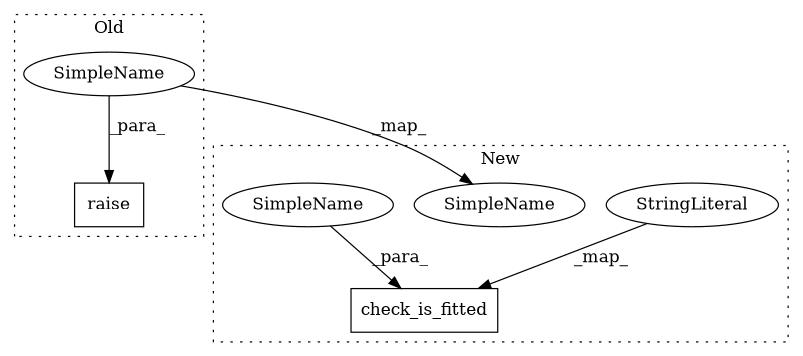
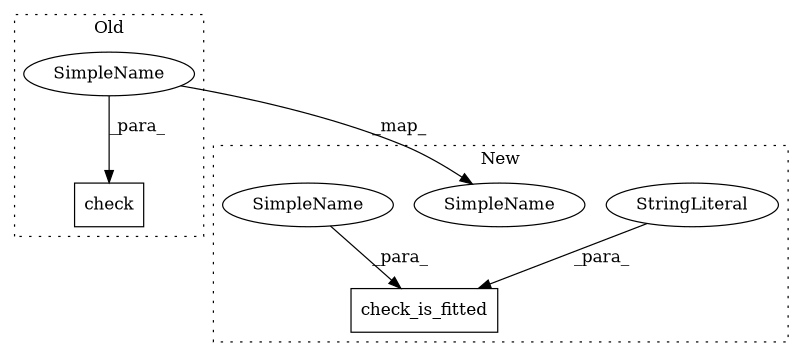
(109, 205) -> (109, 205)
(601, 258) -> (601, 258)
